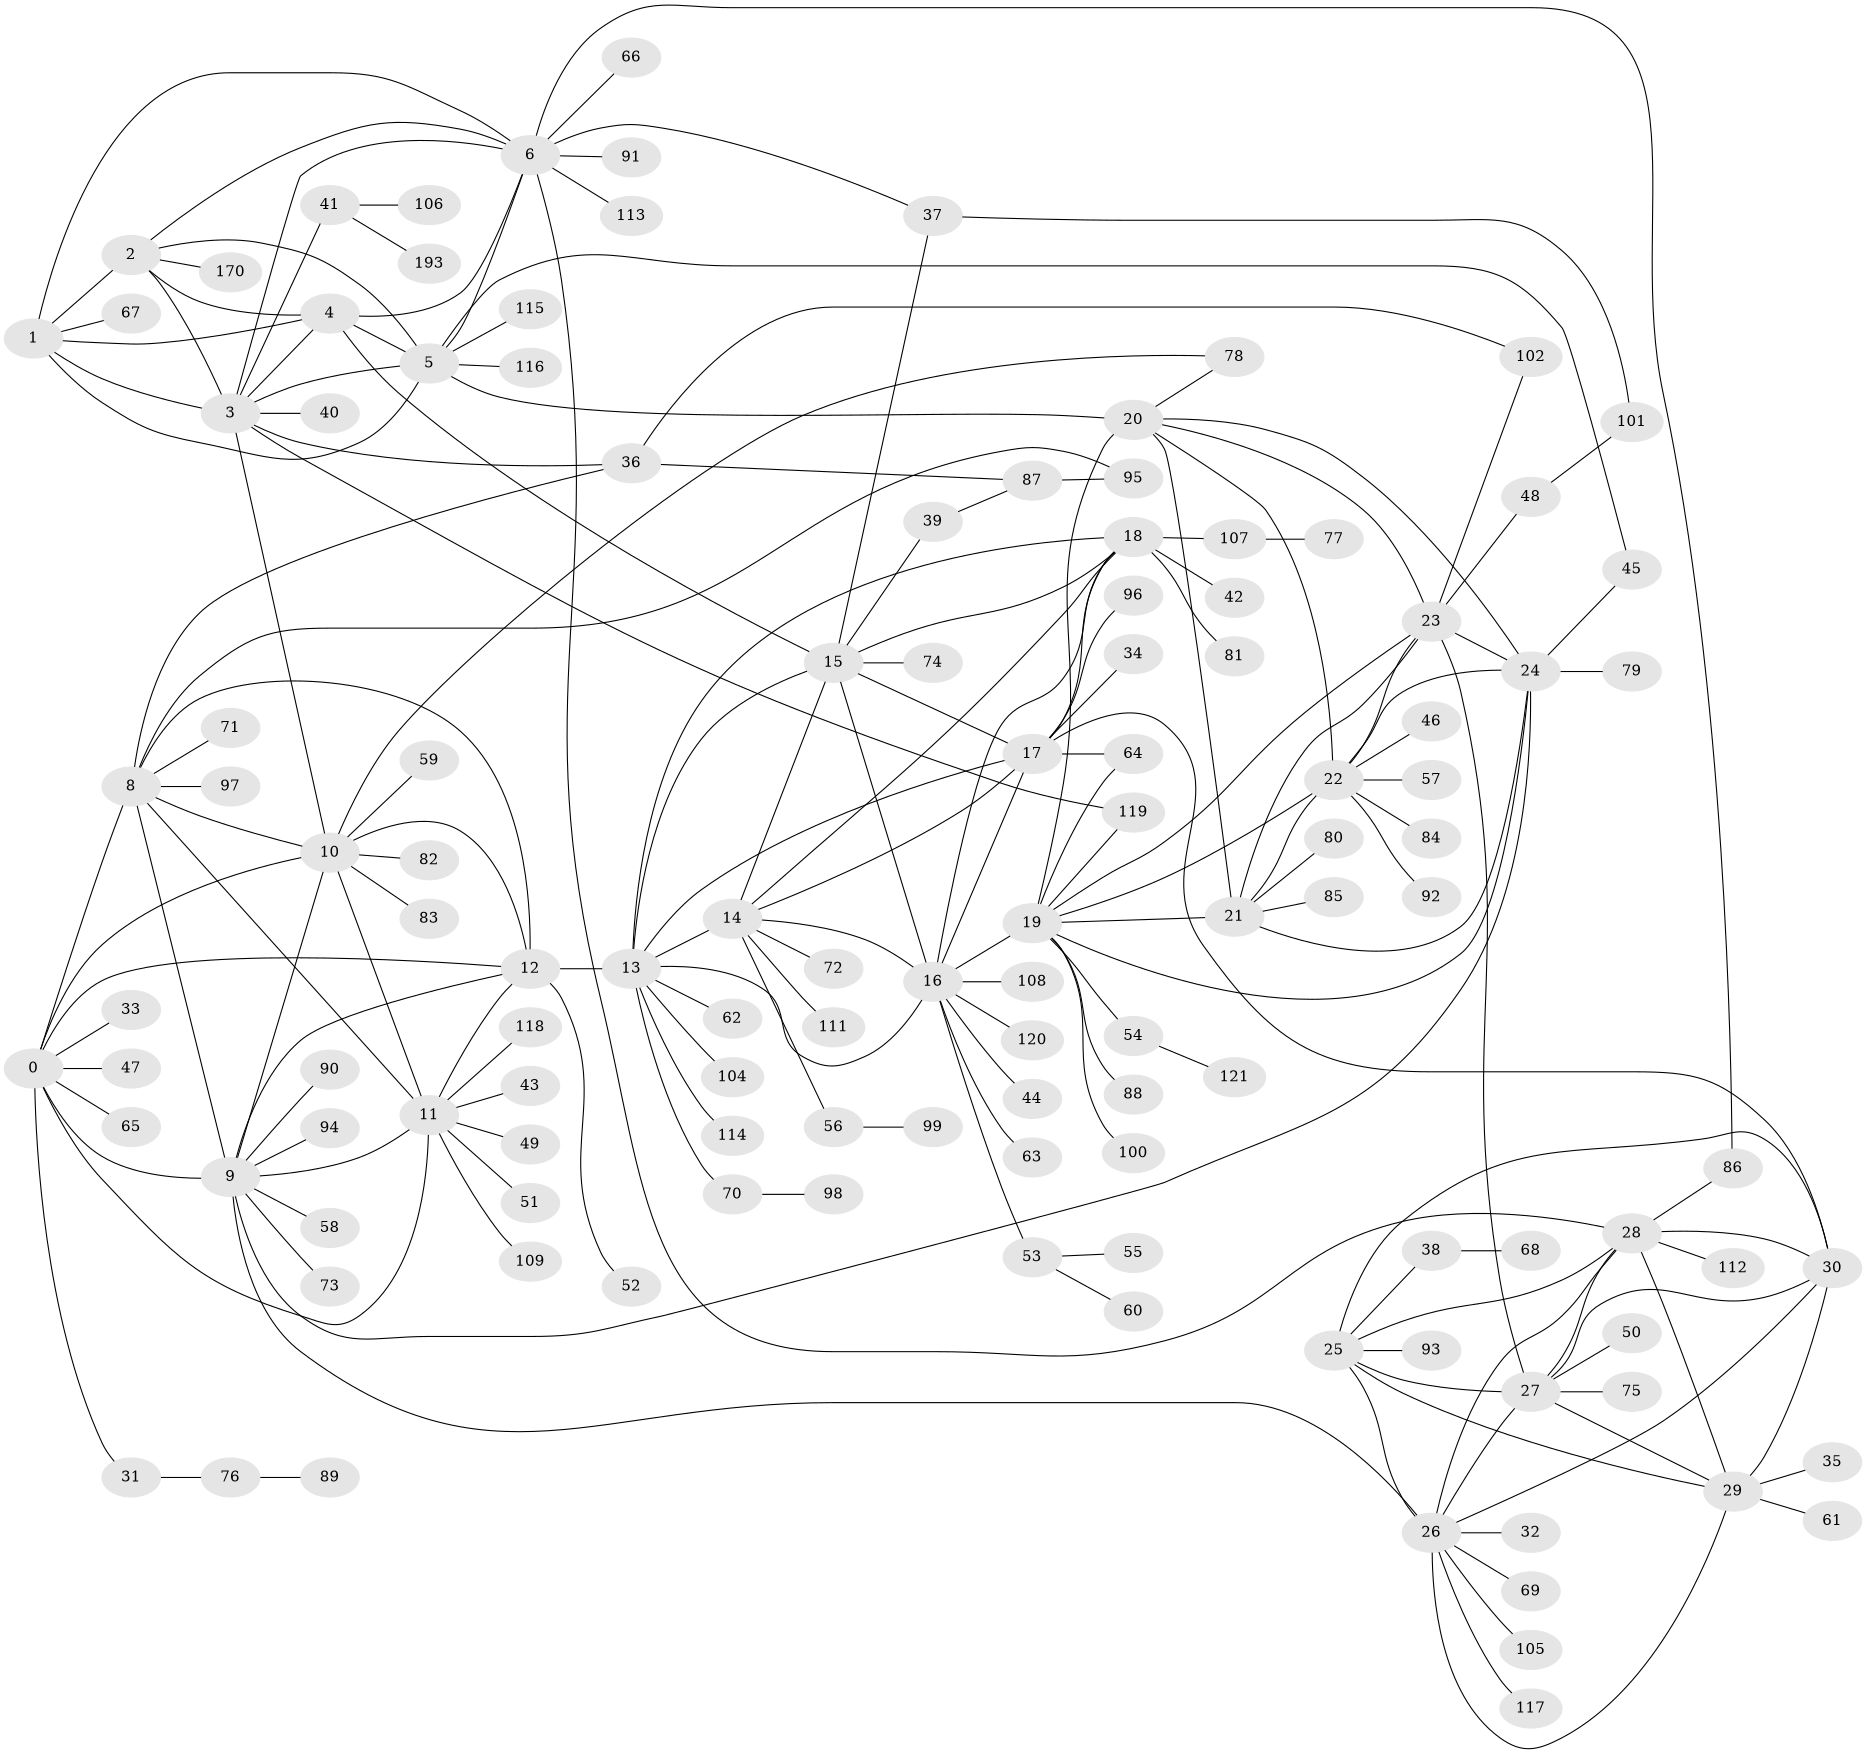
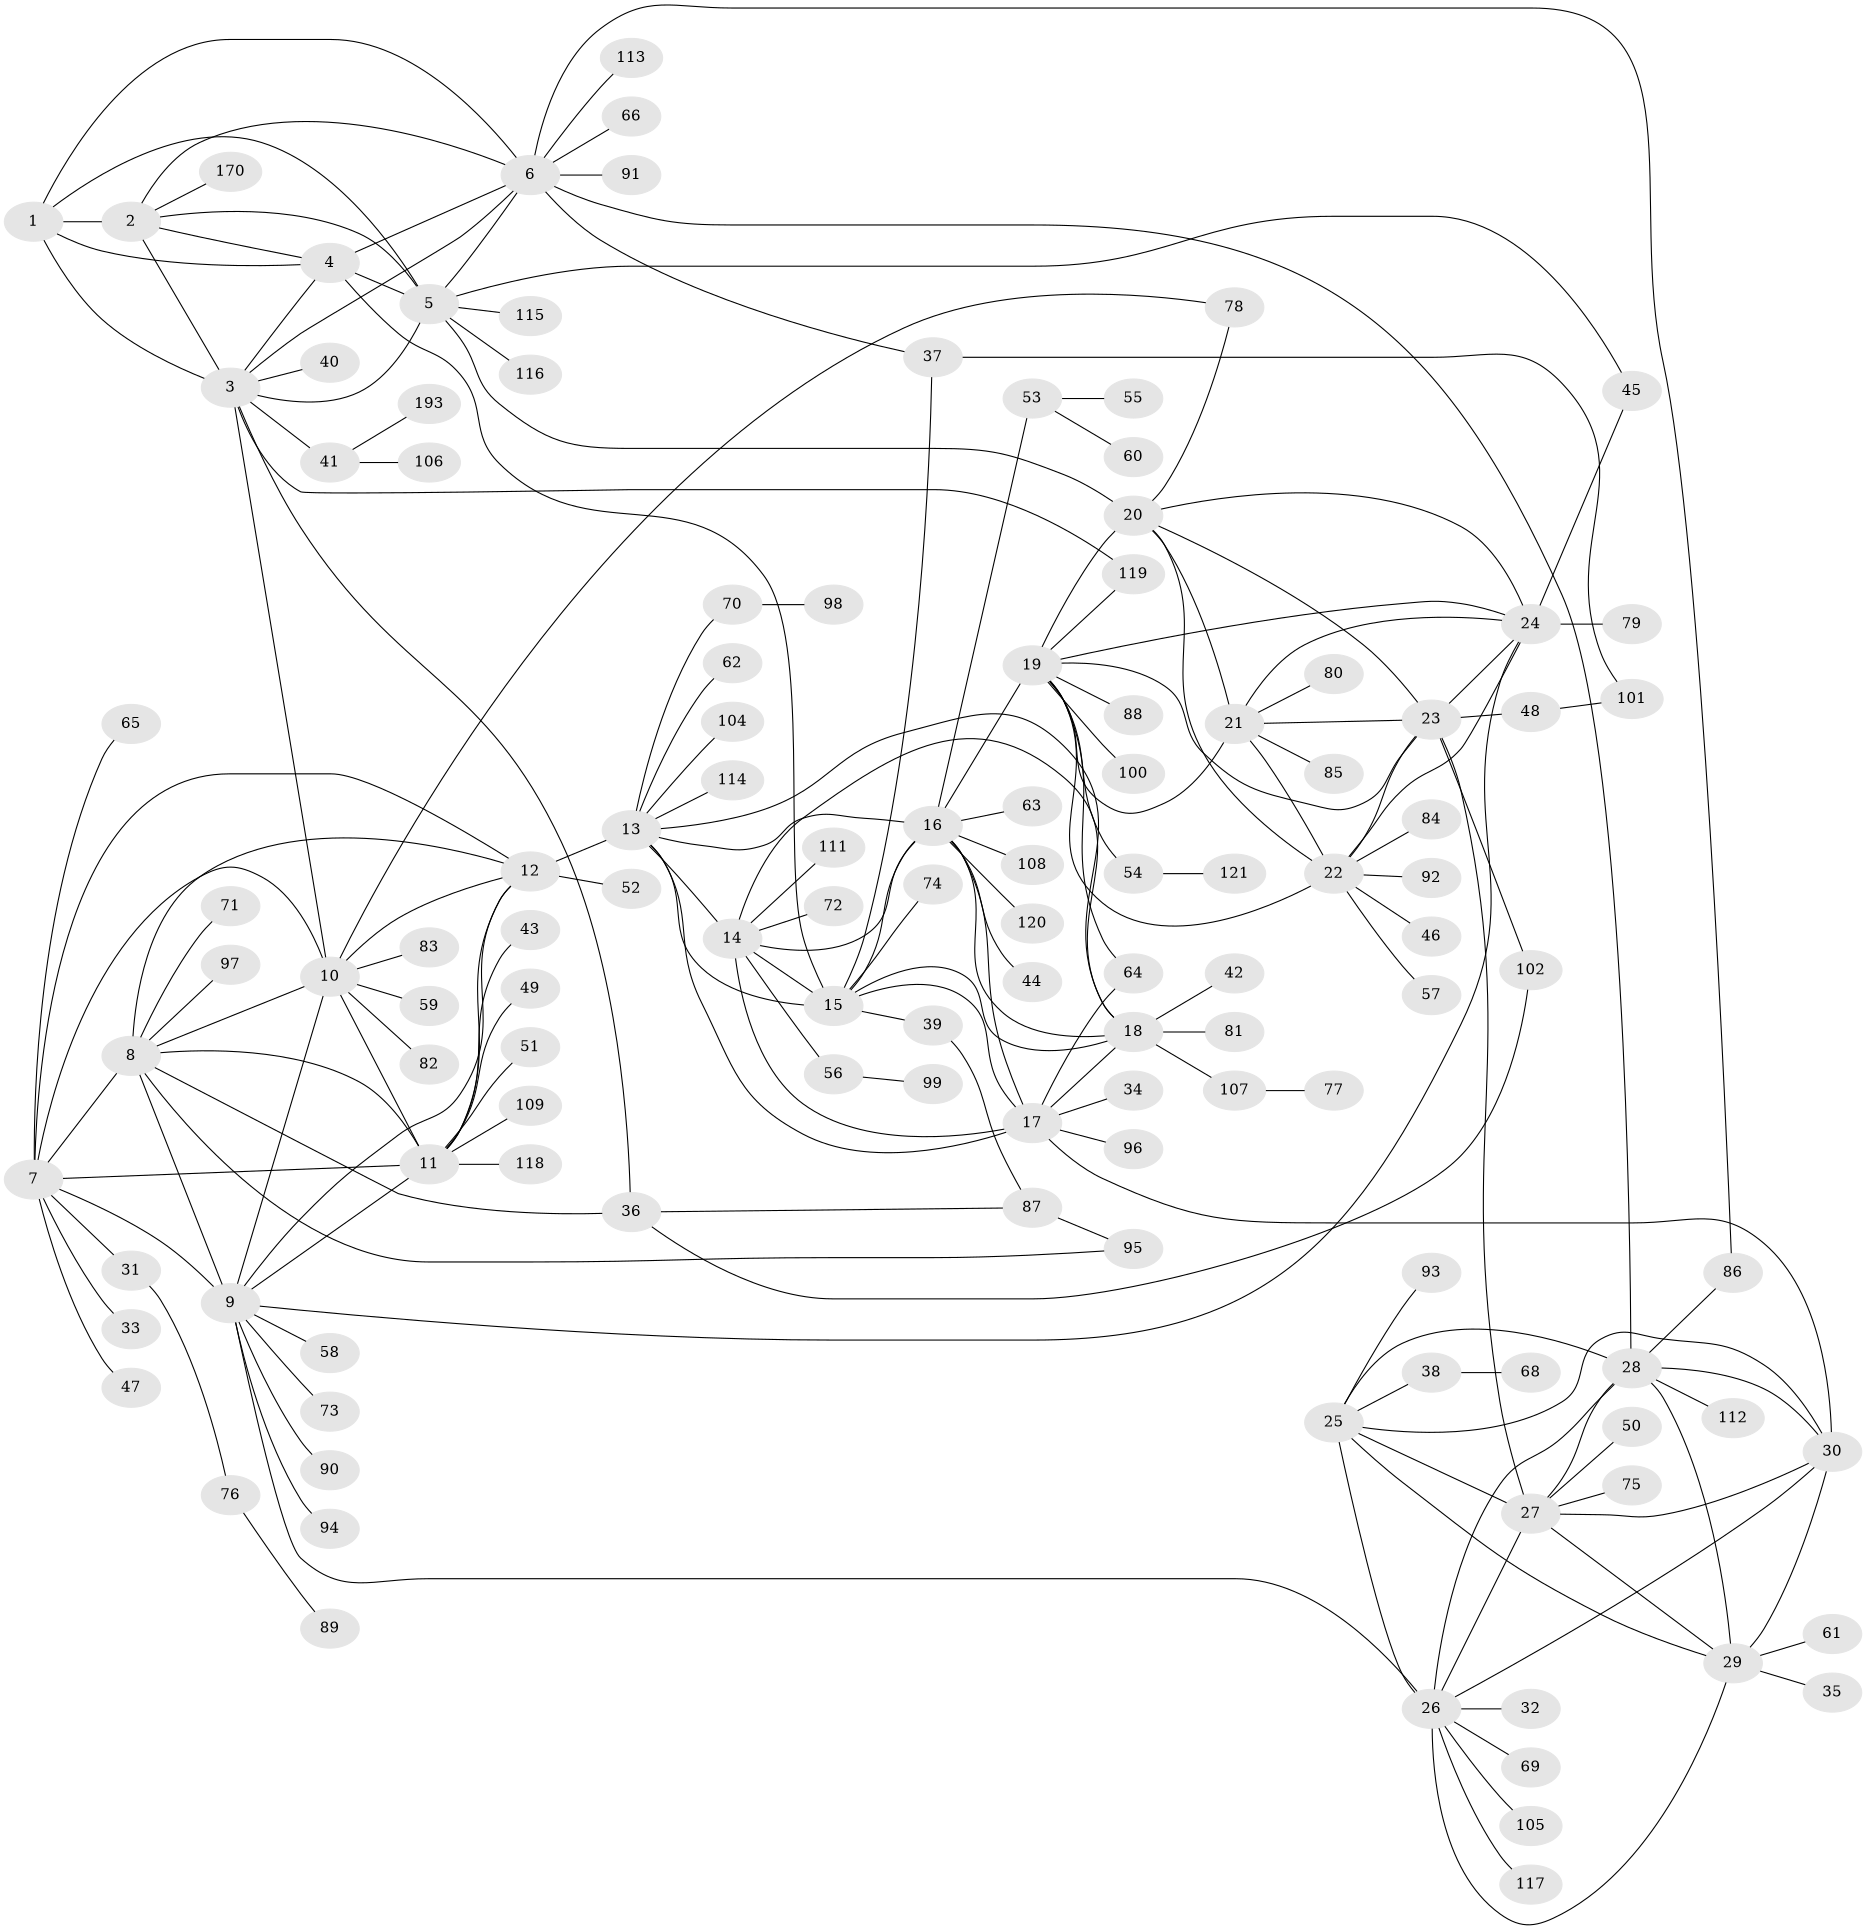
(131, 314) -> none
(34, 1069) -> (34, 1179)
